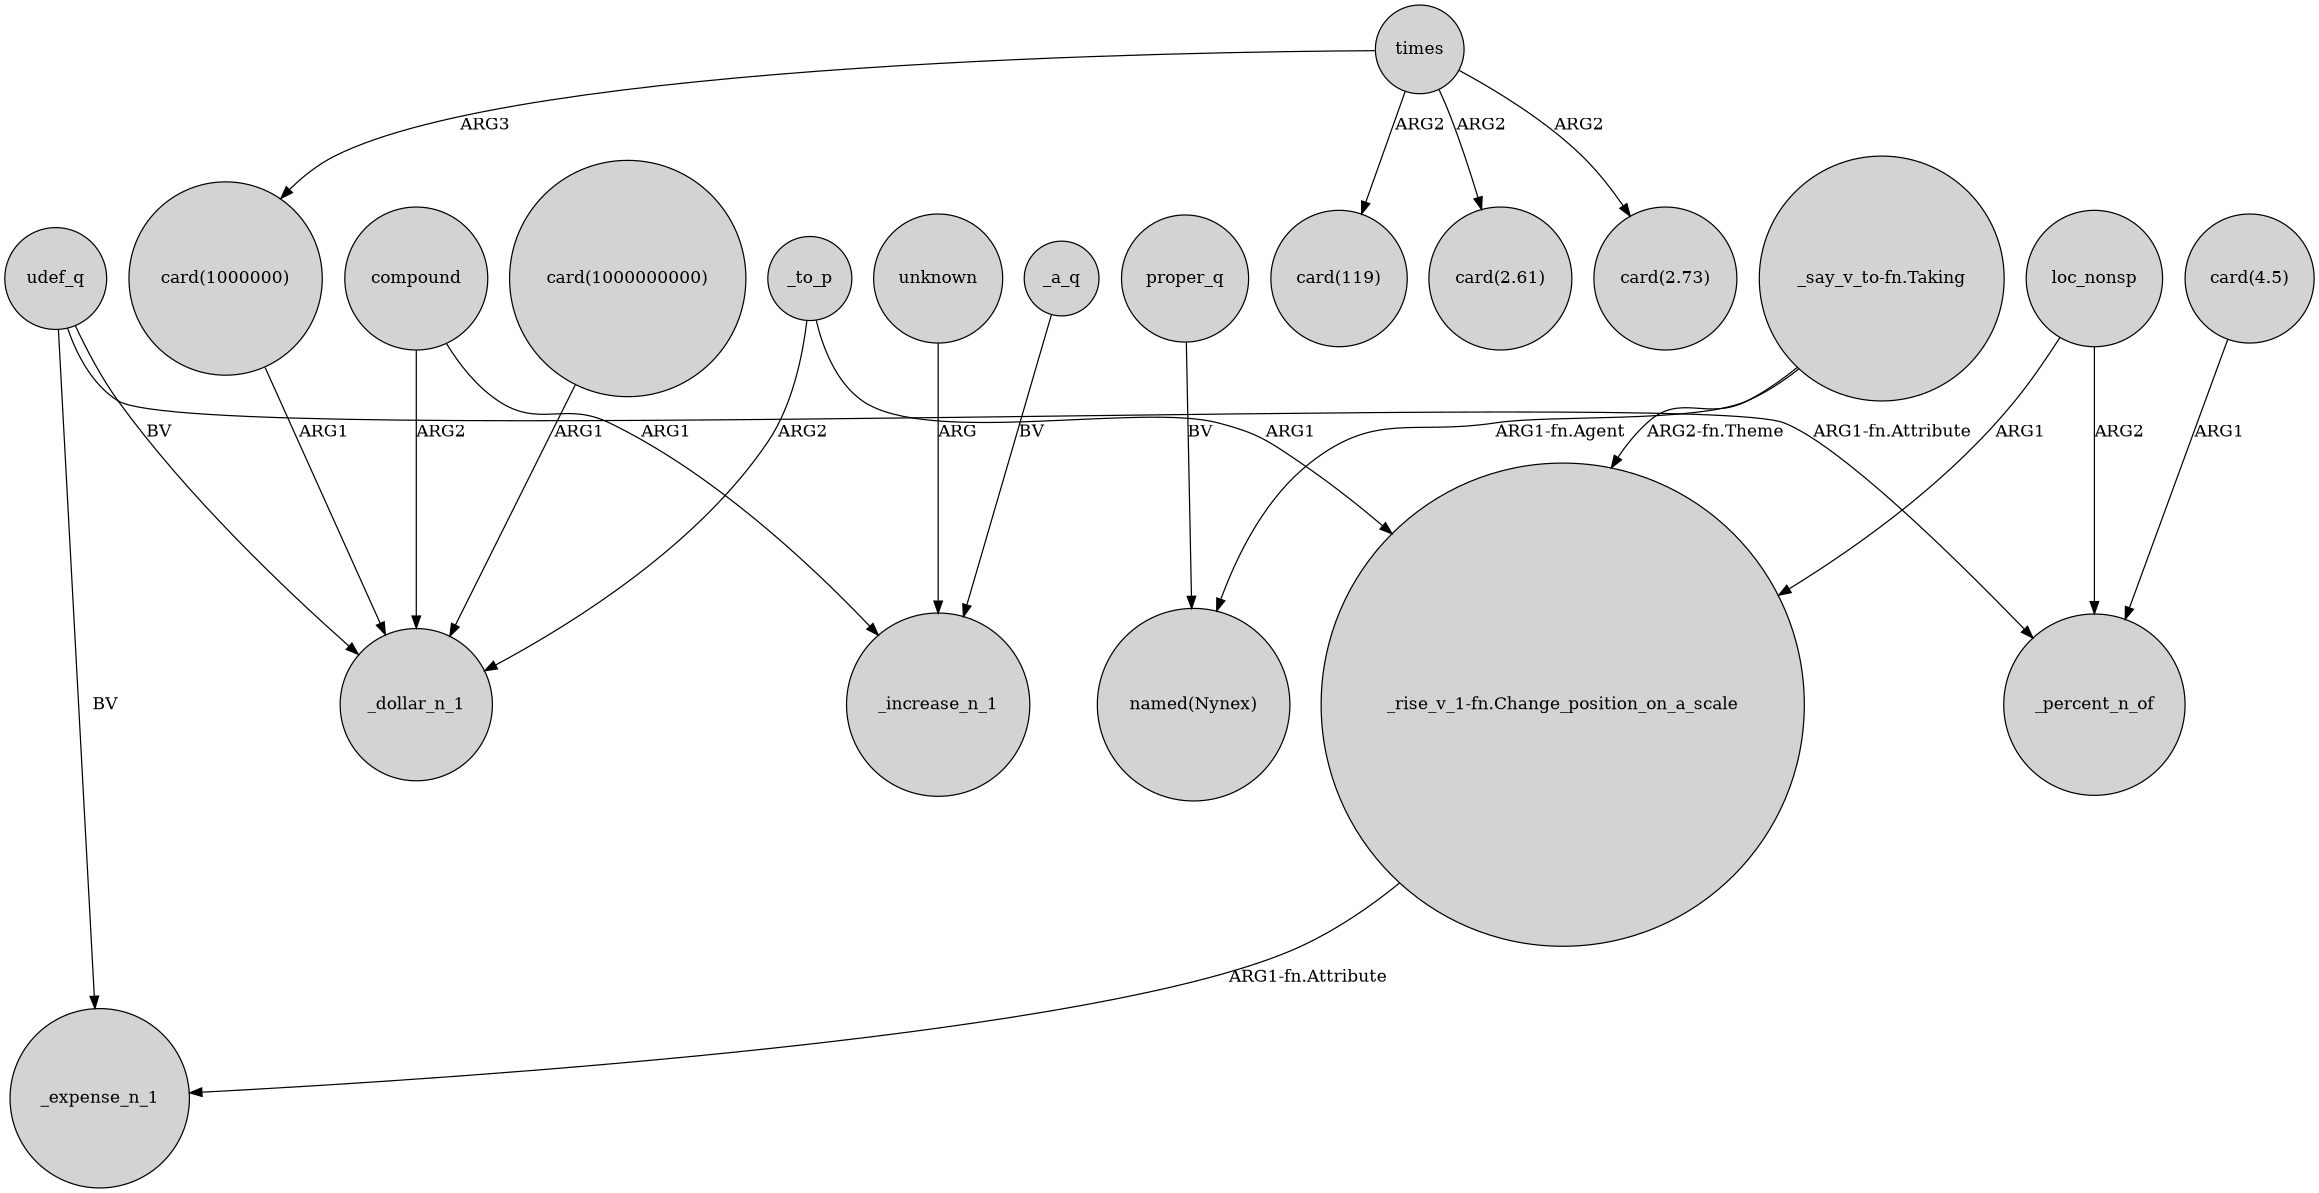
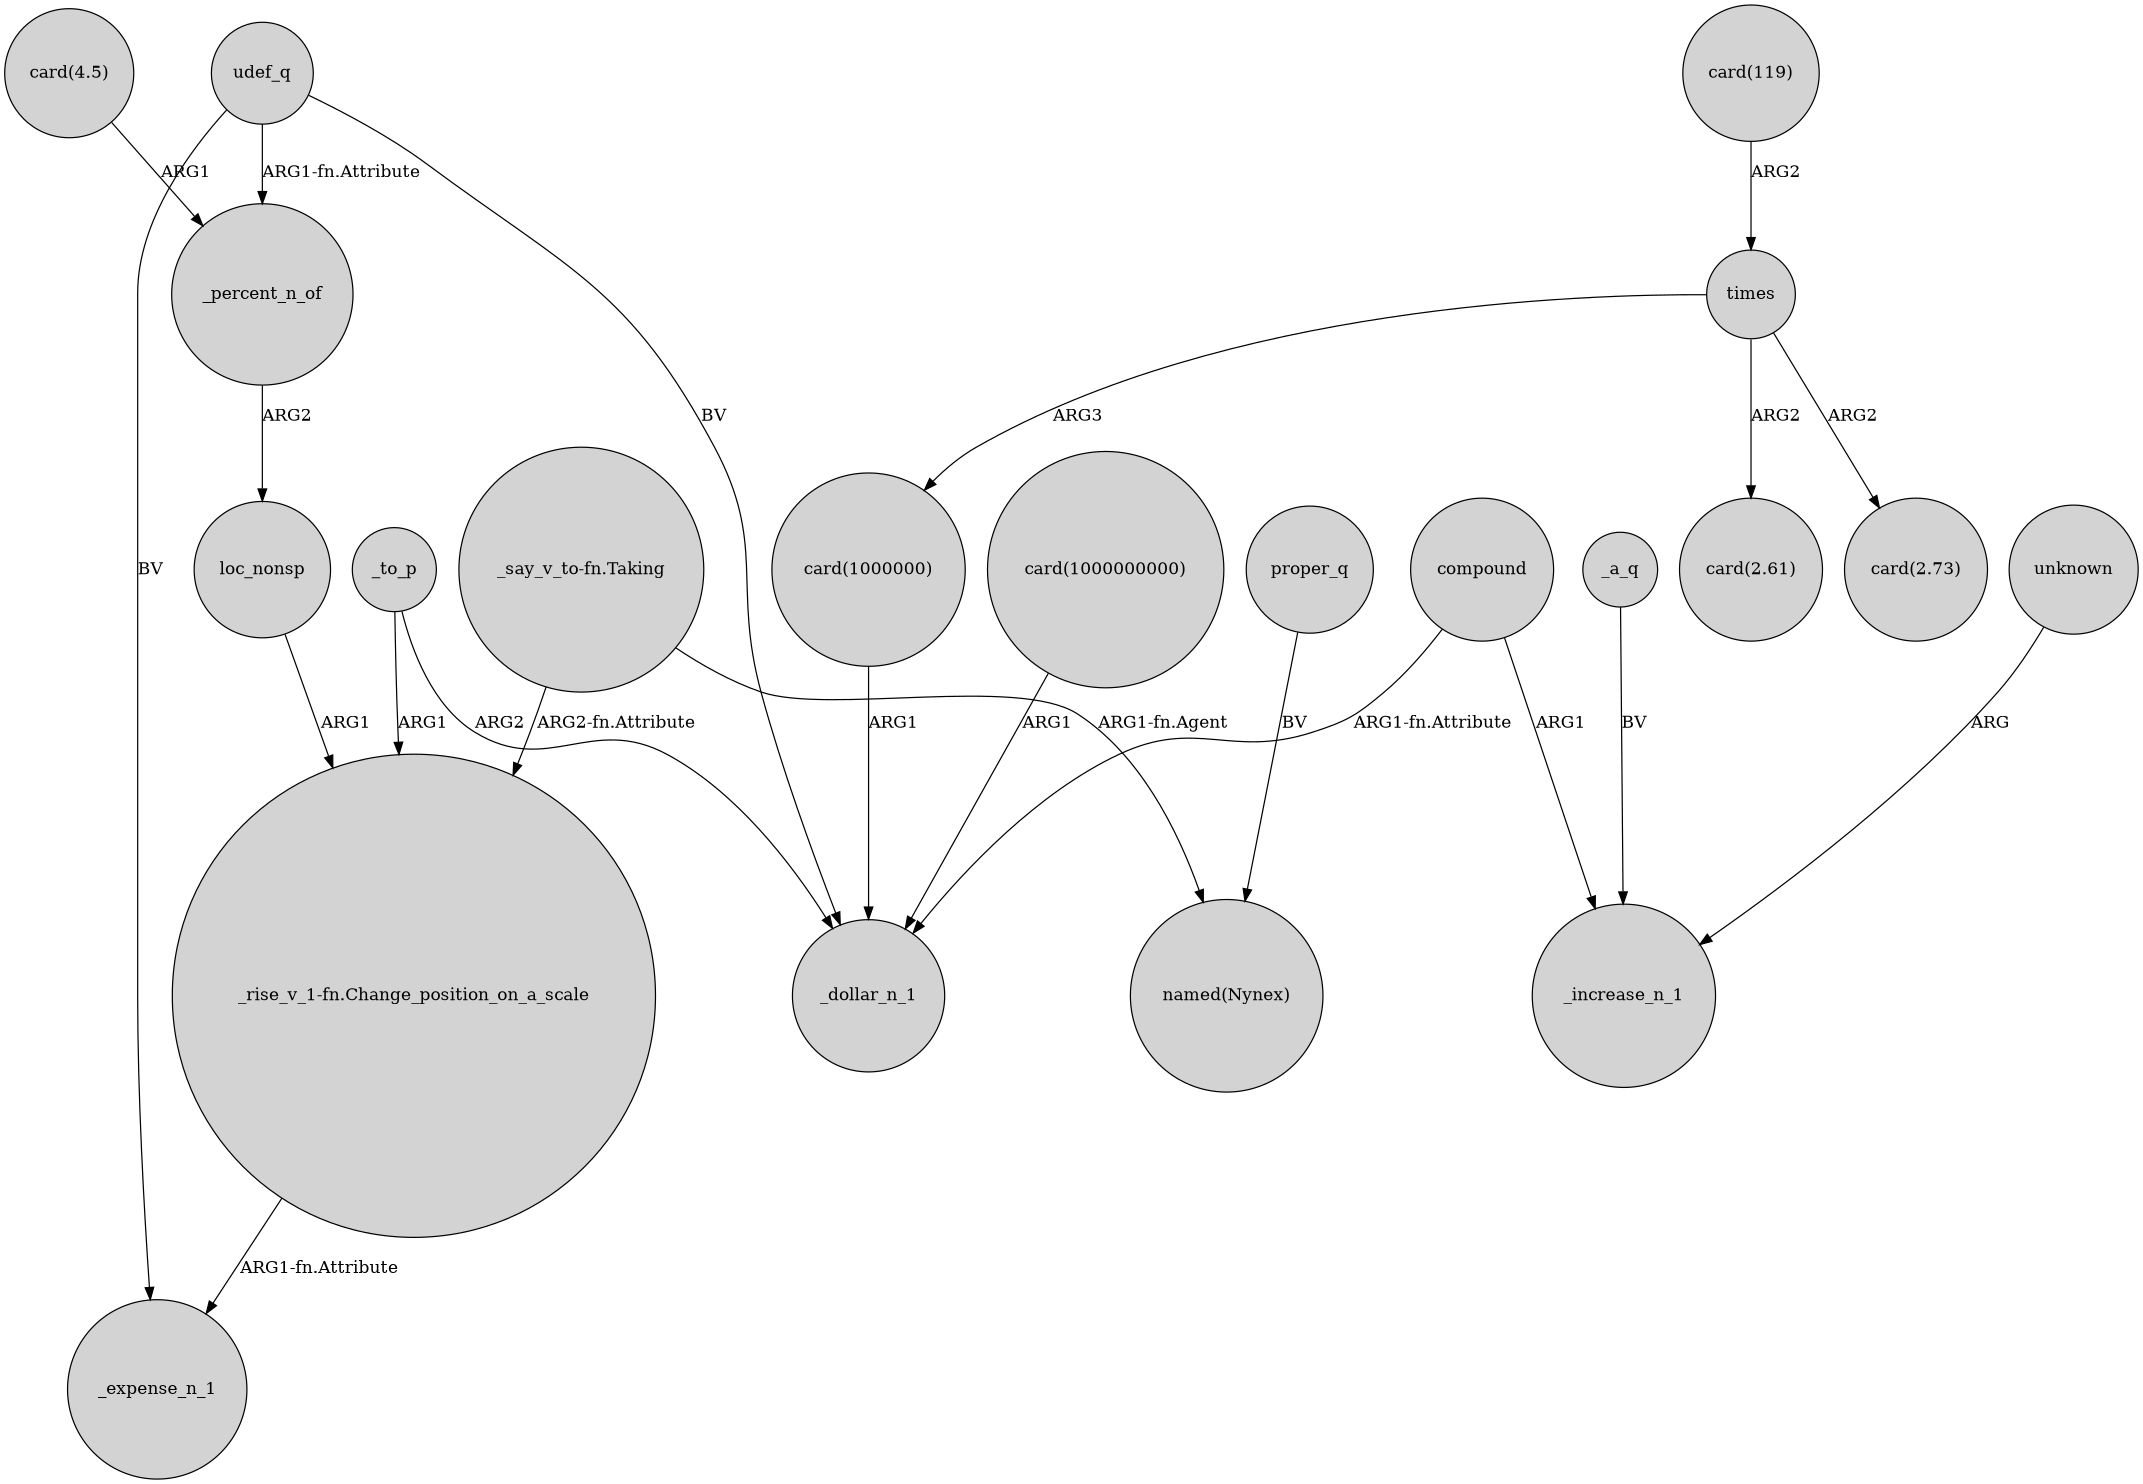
(1385, 147) -> (1751, 190)
(441, 432) -> (1433, 723)
(1716, 432) -> (617, 723)
(2094, 474) -> (262, 437)
